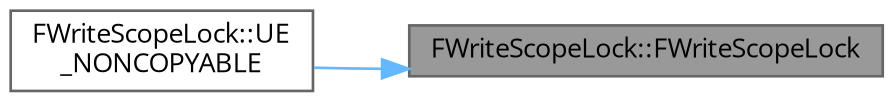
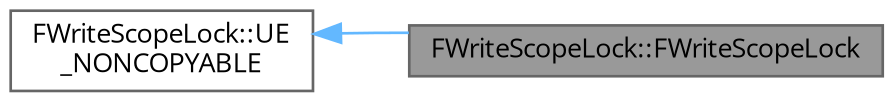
(348, 68) -> (375, 33)
